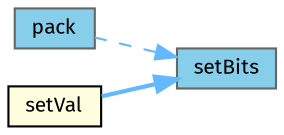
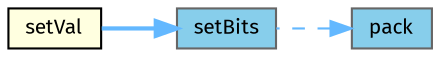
(125, 45) -> (303, 28)
